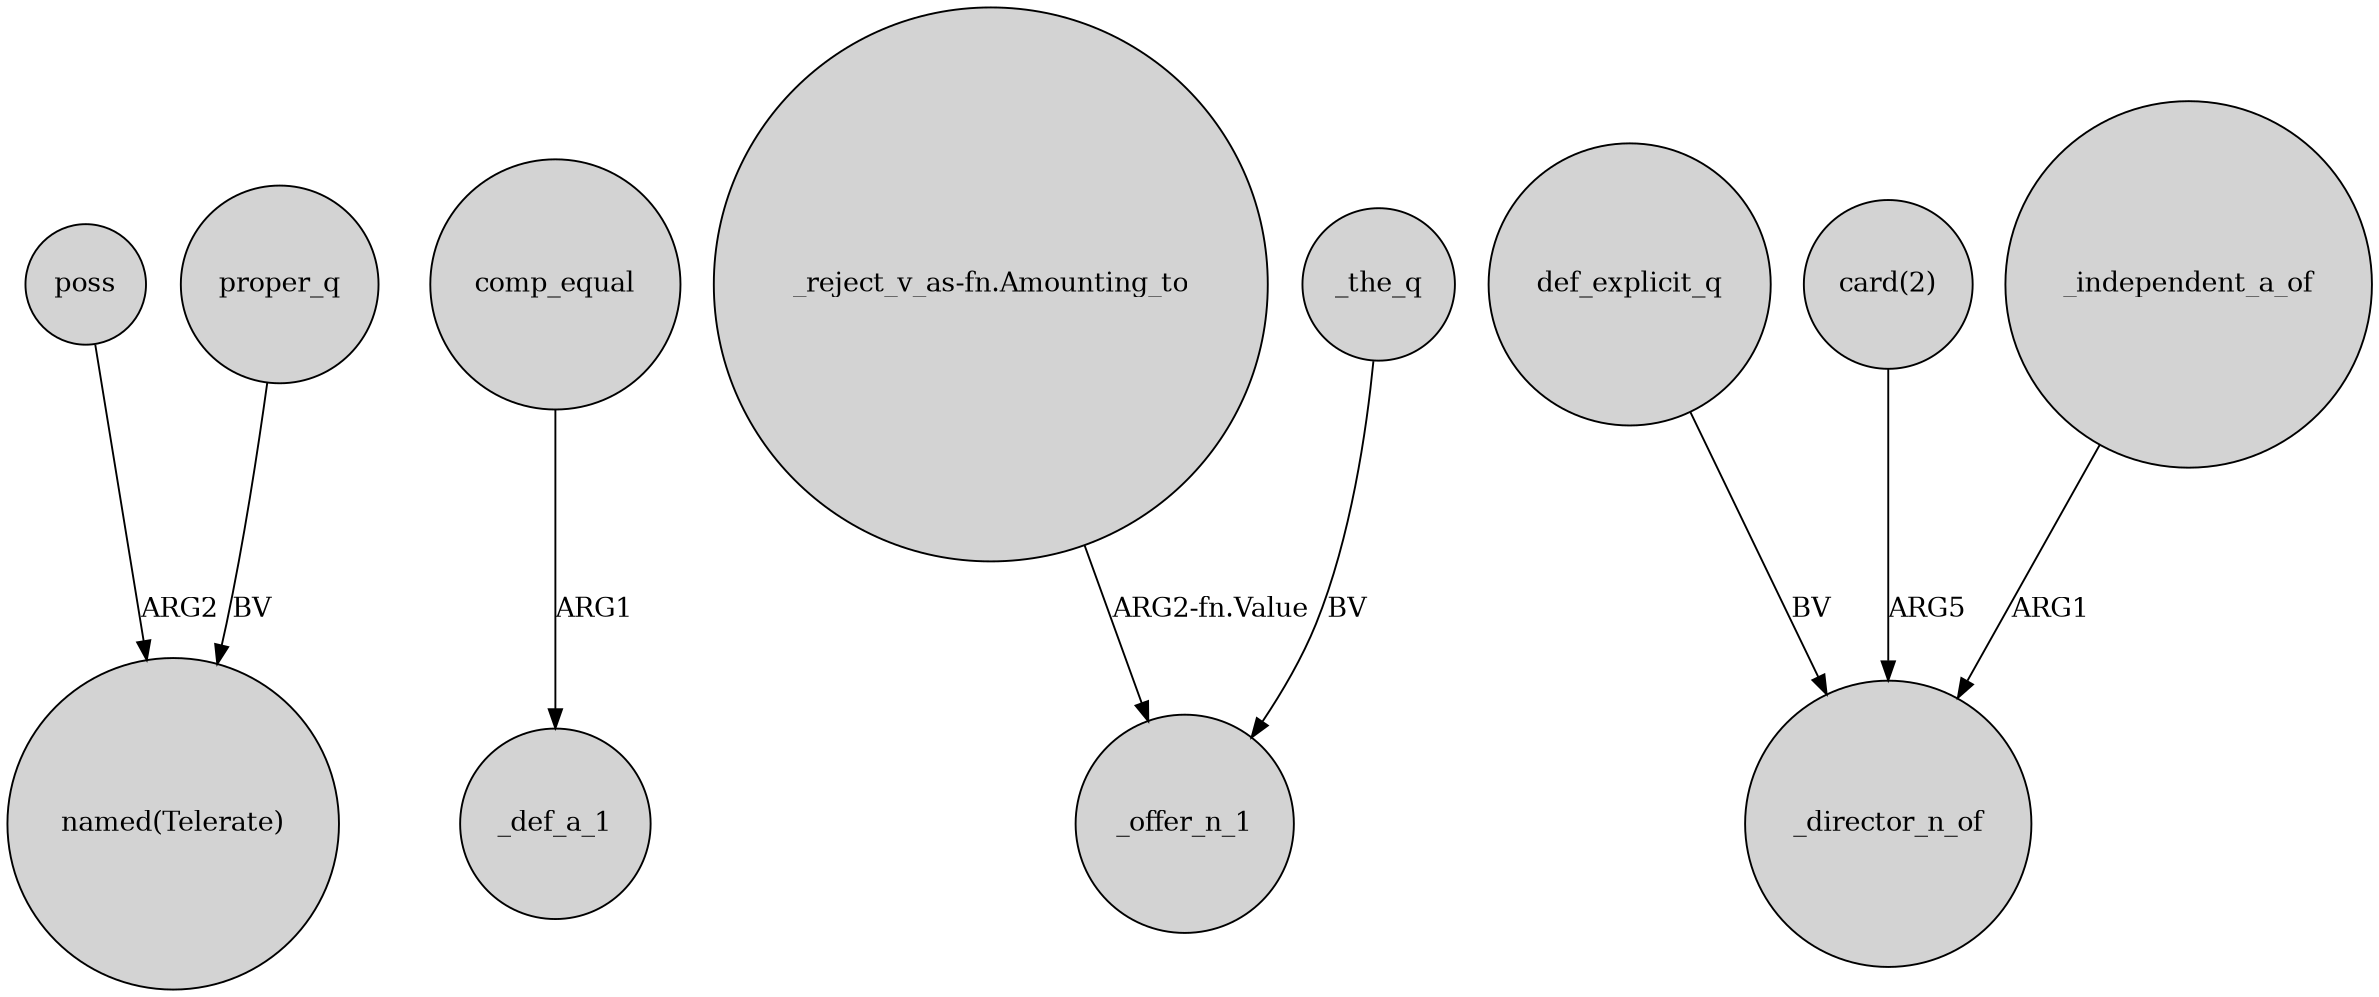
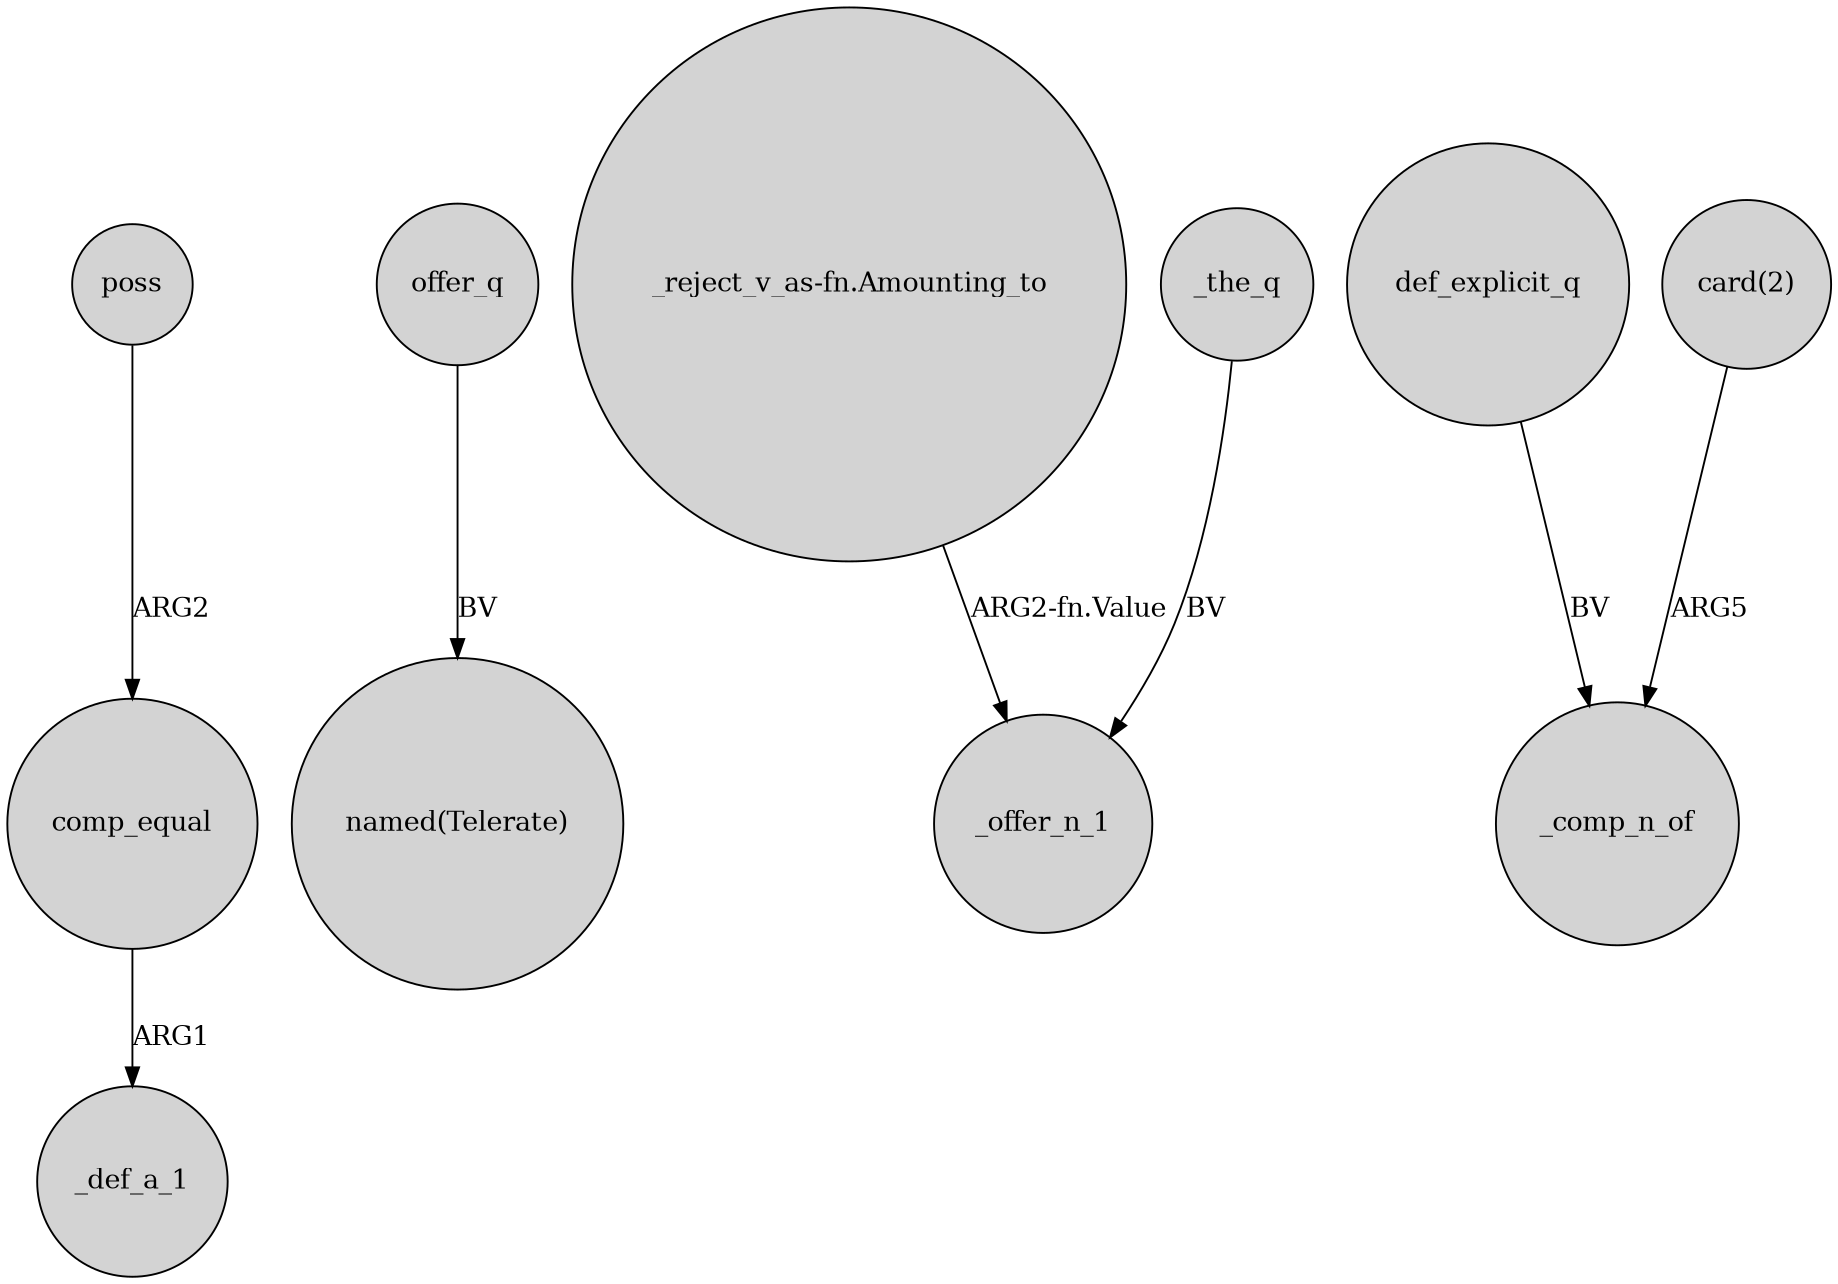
(280, 284) -> (458, 284)
(2189, 284) -> none
(119, 493) -> (132, 512)
(1888, 824) -> (1617, 824)
